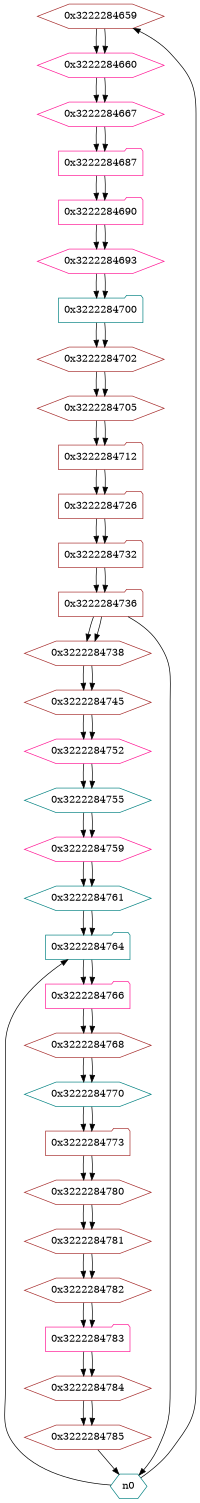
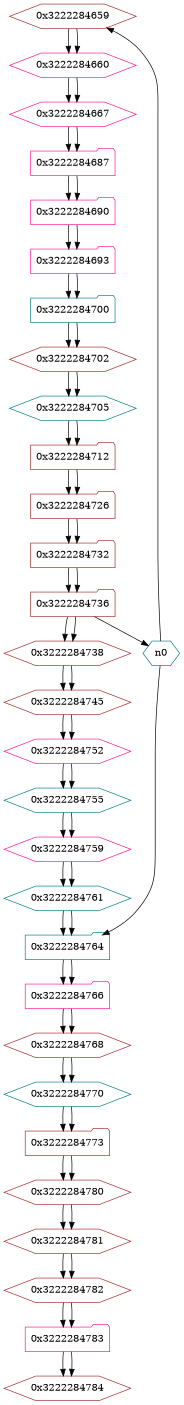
(101, 261) -> (73, 261)
(101, 408) -> (73, 408)
(88, 1437) -> none
